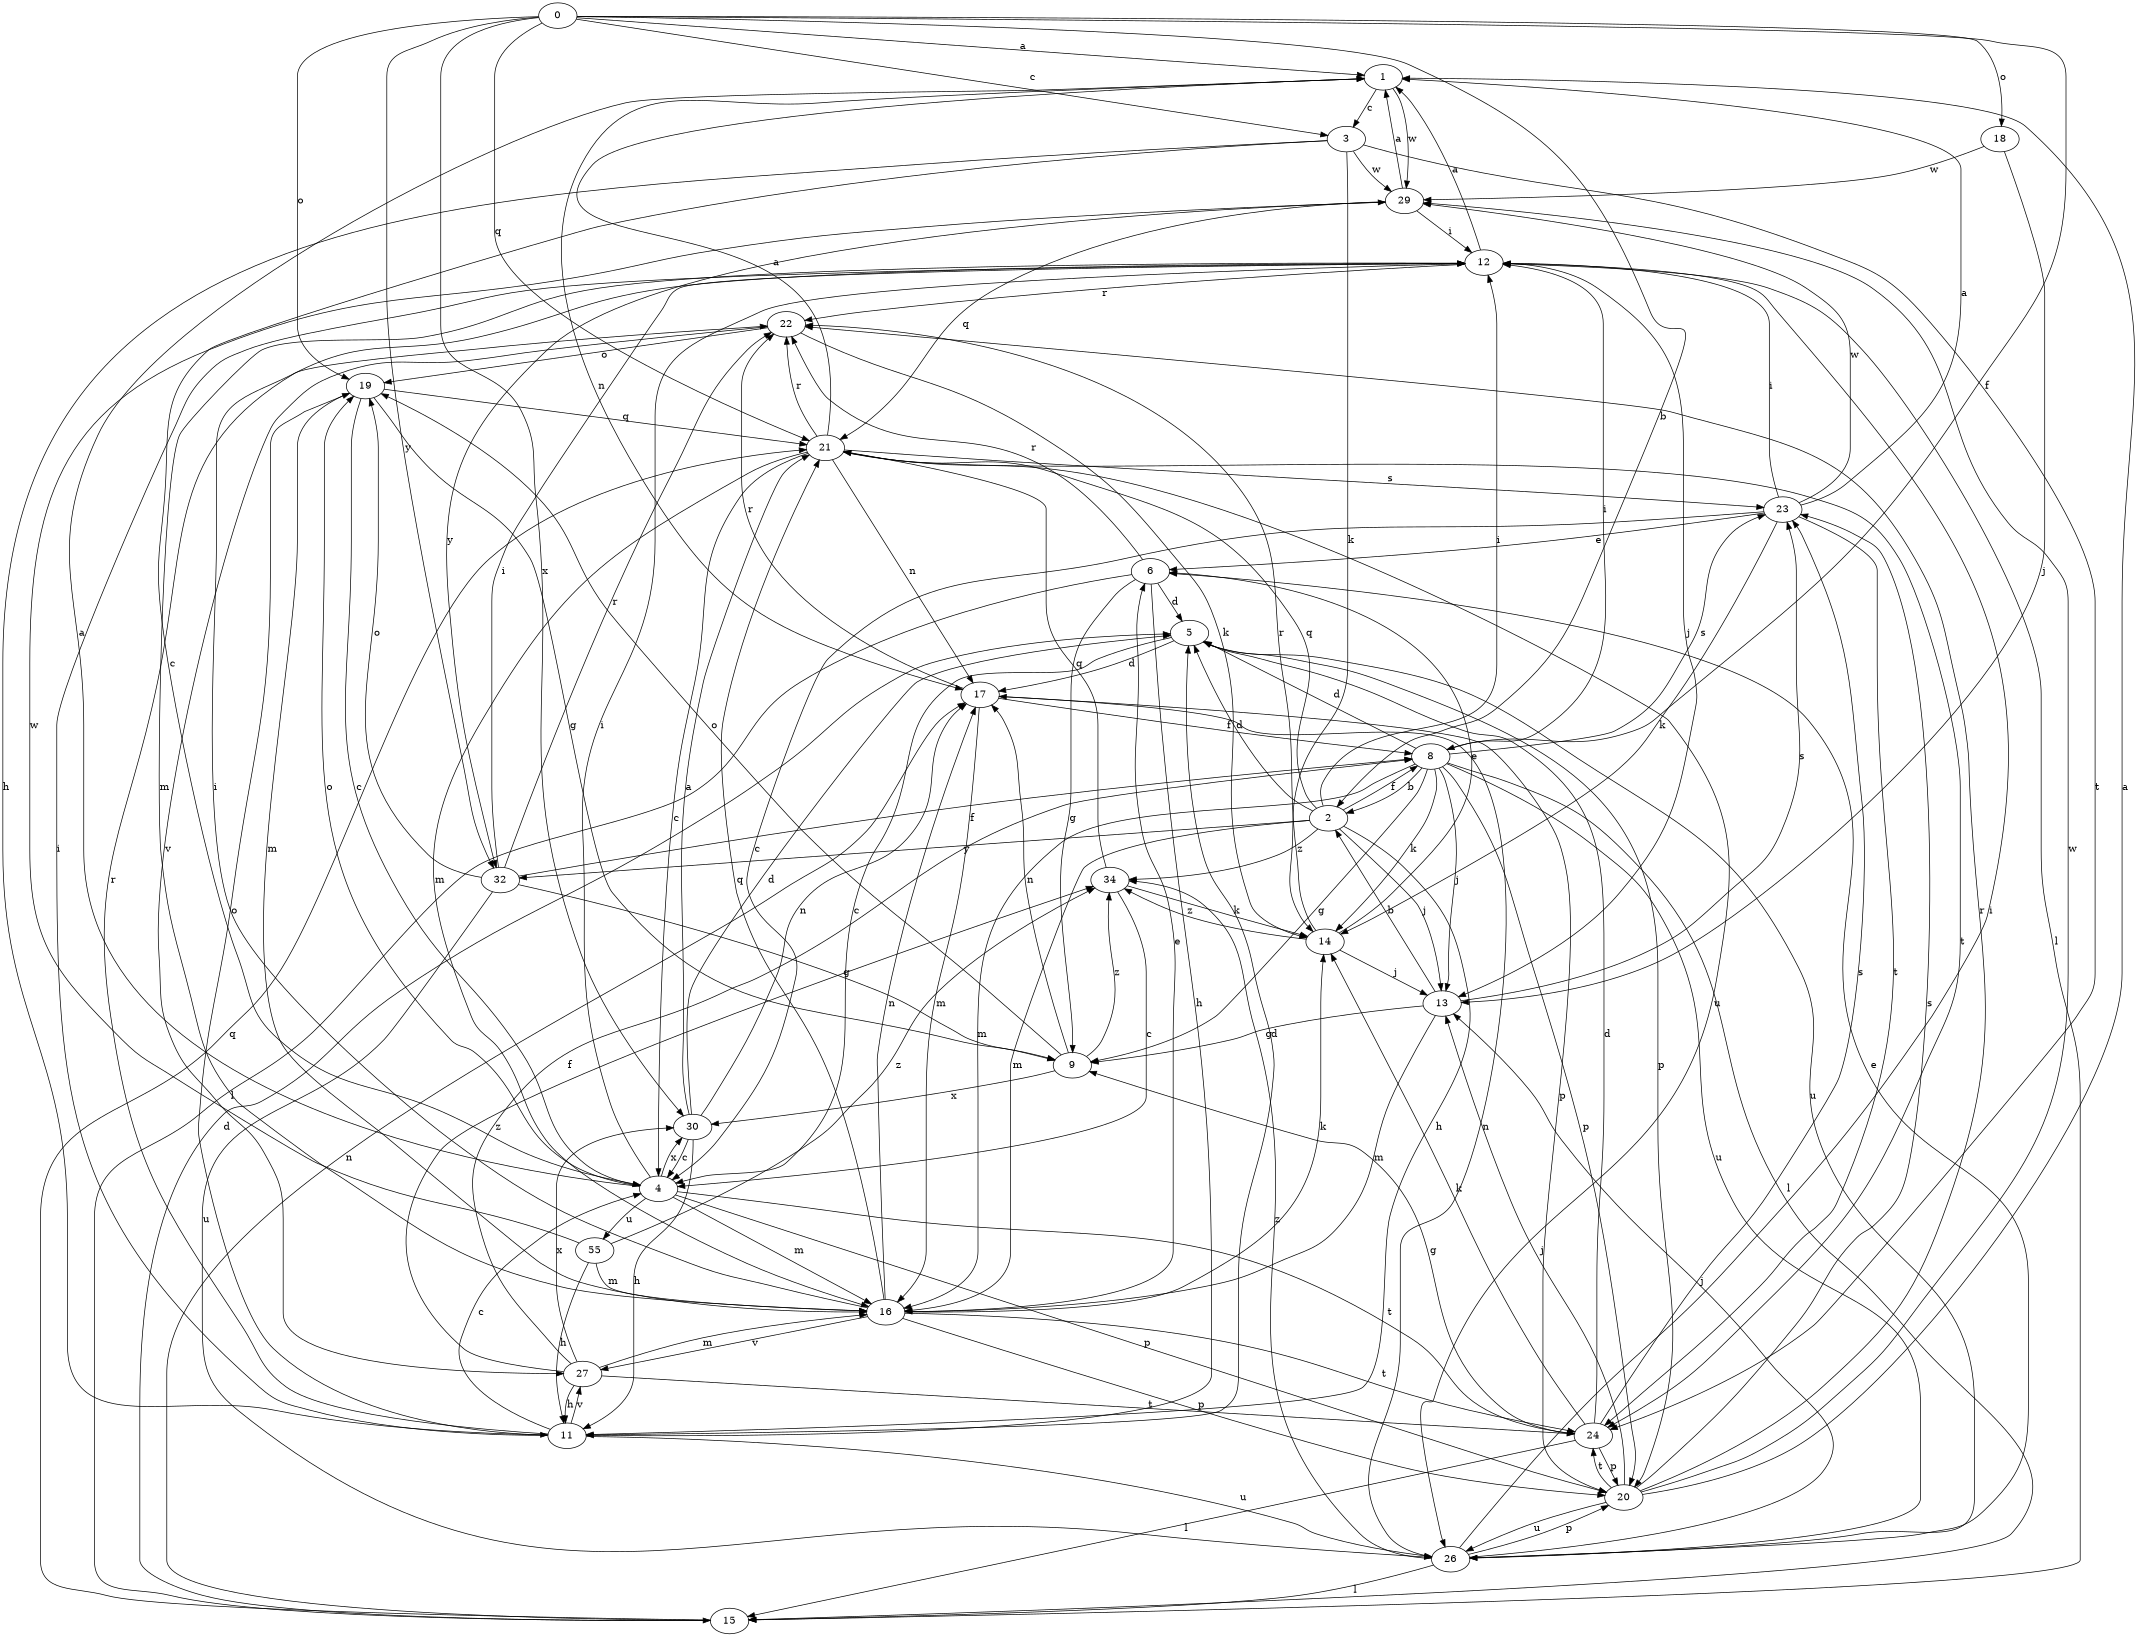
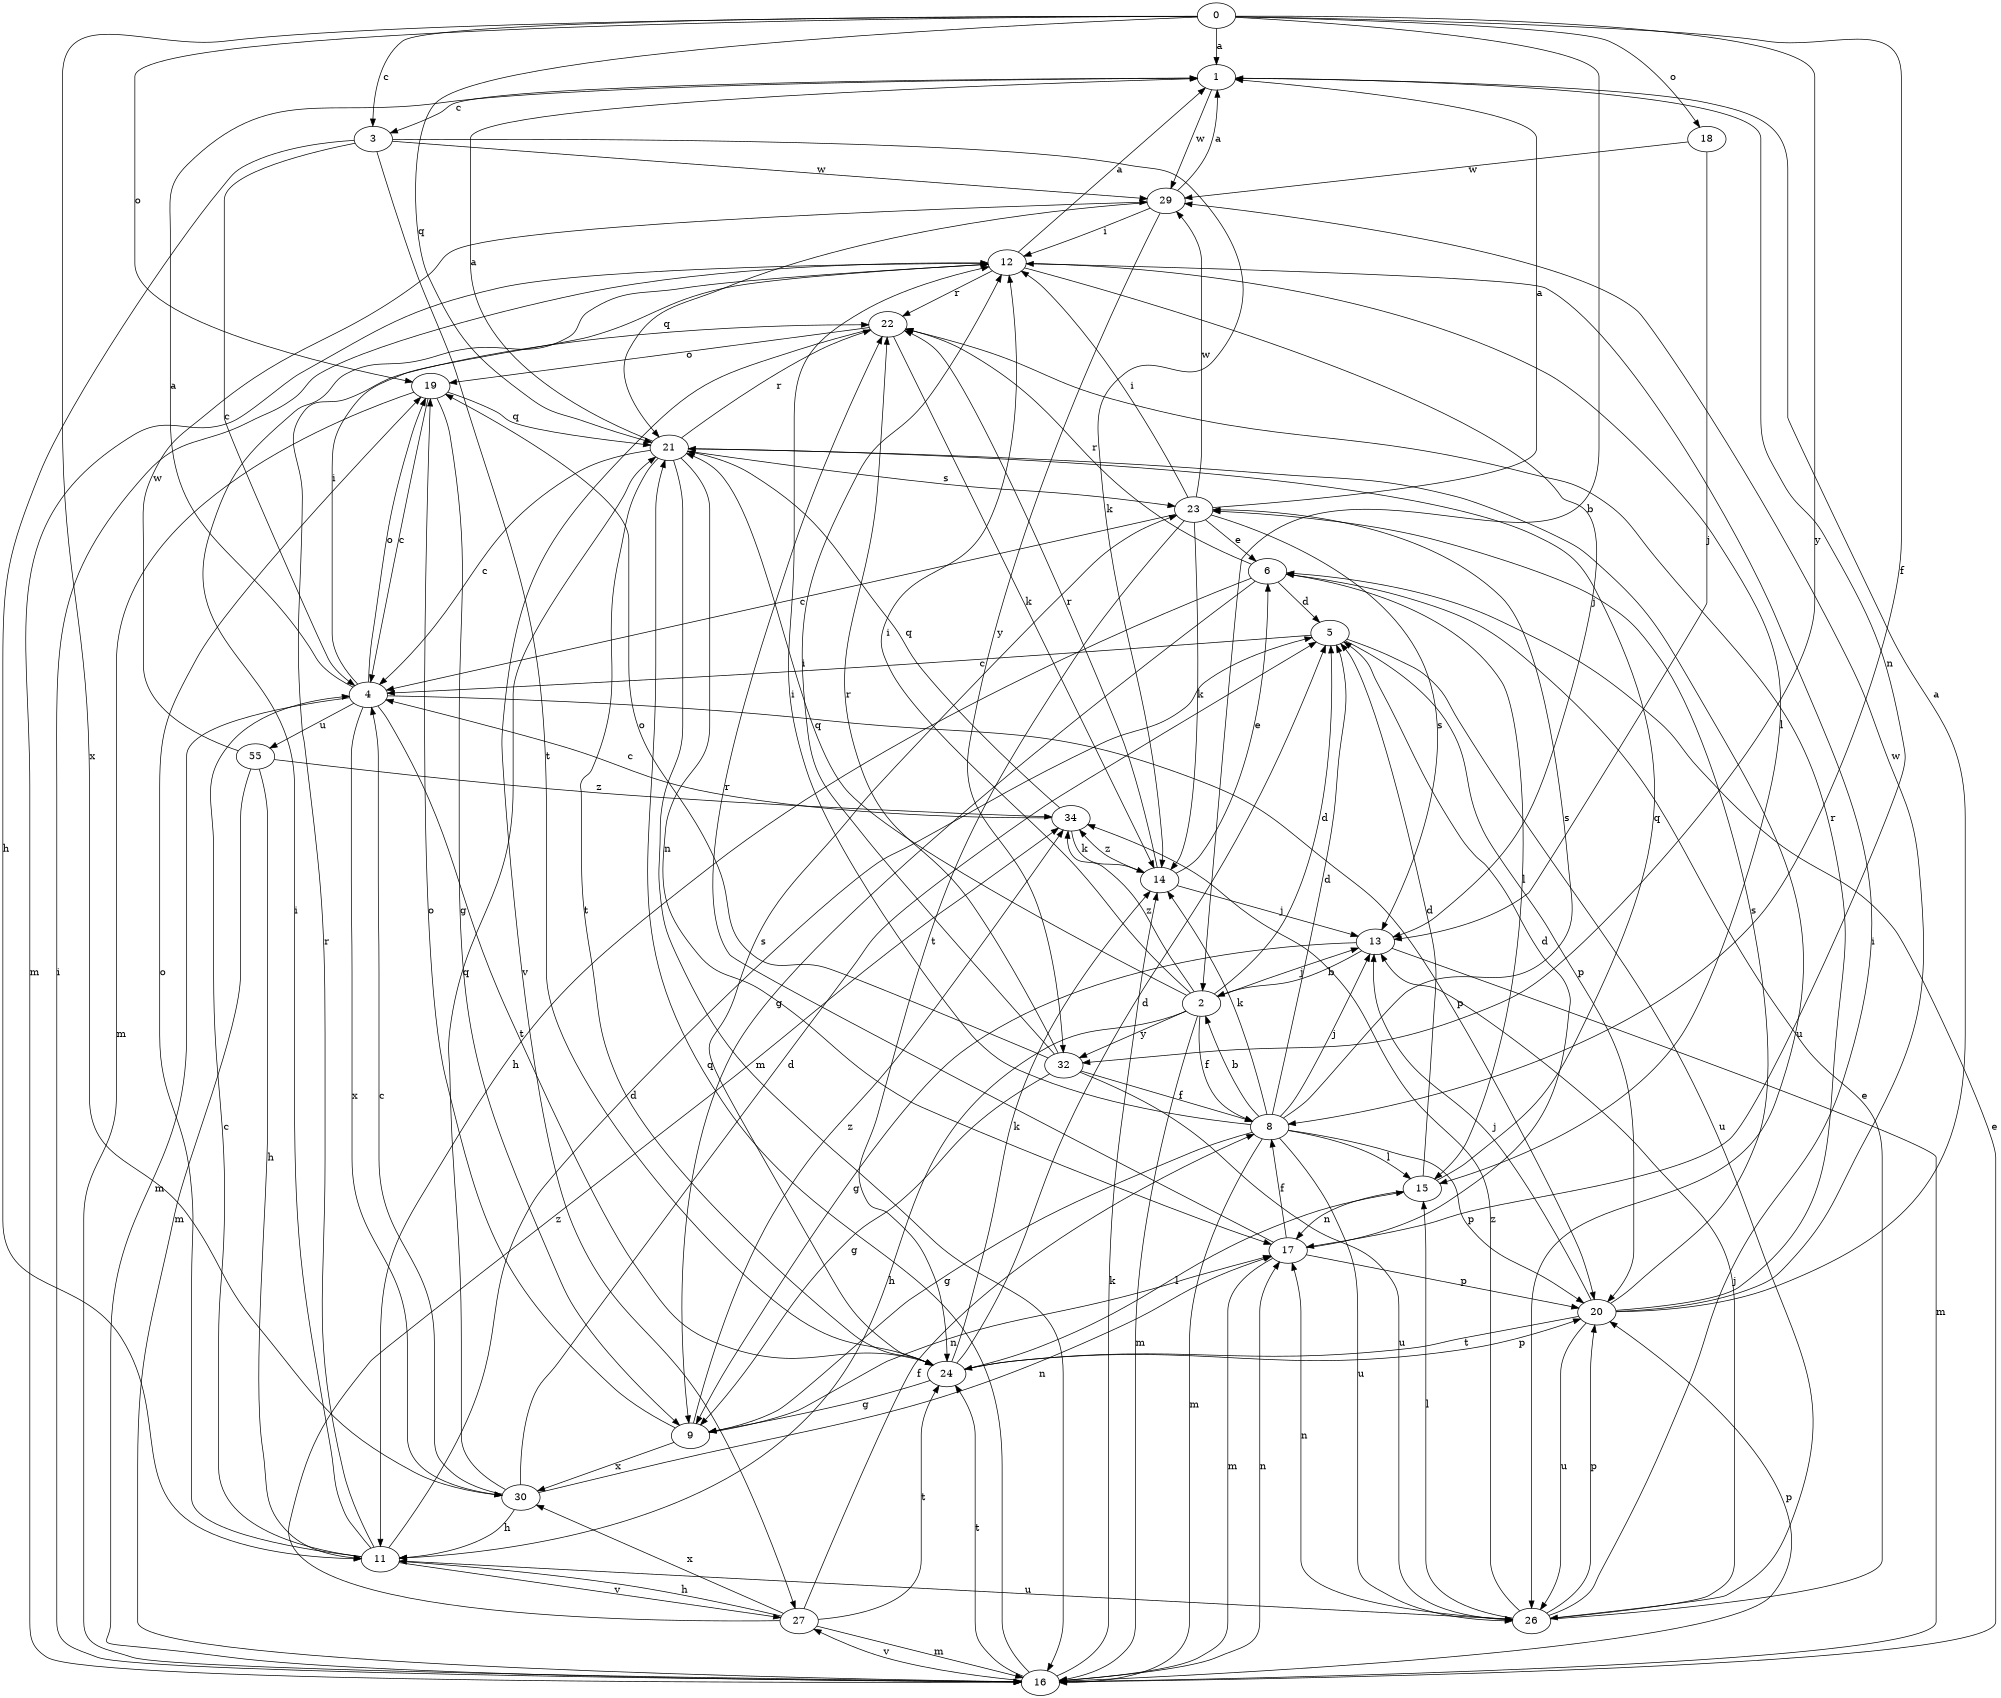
(1092, 671) -> (1568, 989)
(689, 787) -> (466, 973)
(1763, 861) -> (1423, 666)
